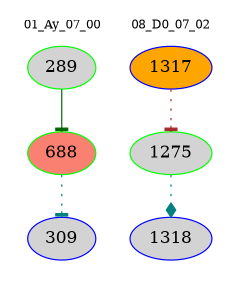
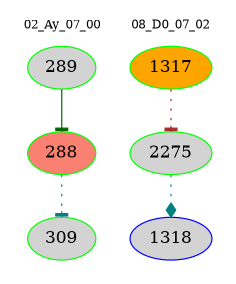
(62, 26) -> (62, 26)
(171, 68) -> (171, 68)
(62, 153) -> (62, 153)
(171, 153) -> (171, 153)
(62, 239) -> (62, 239)
